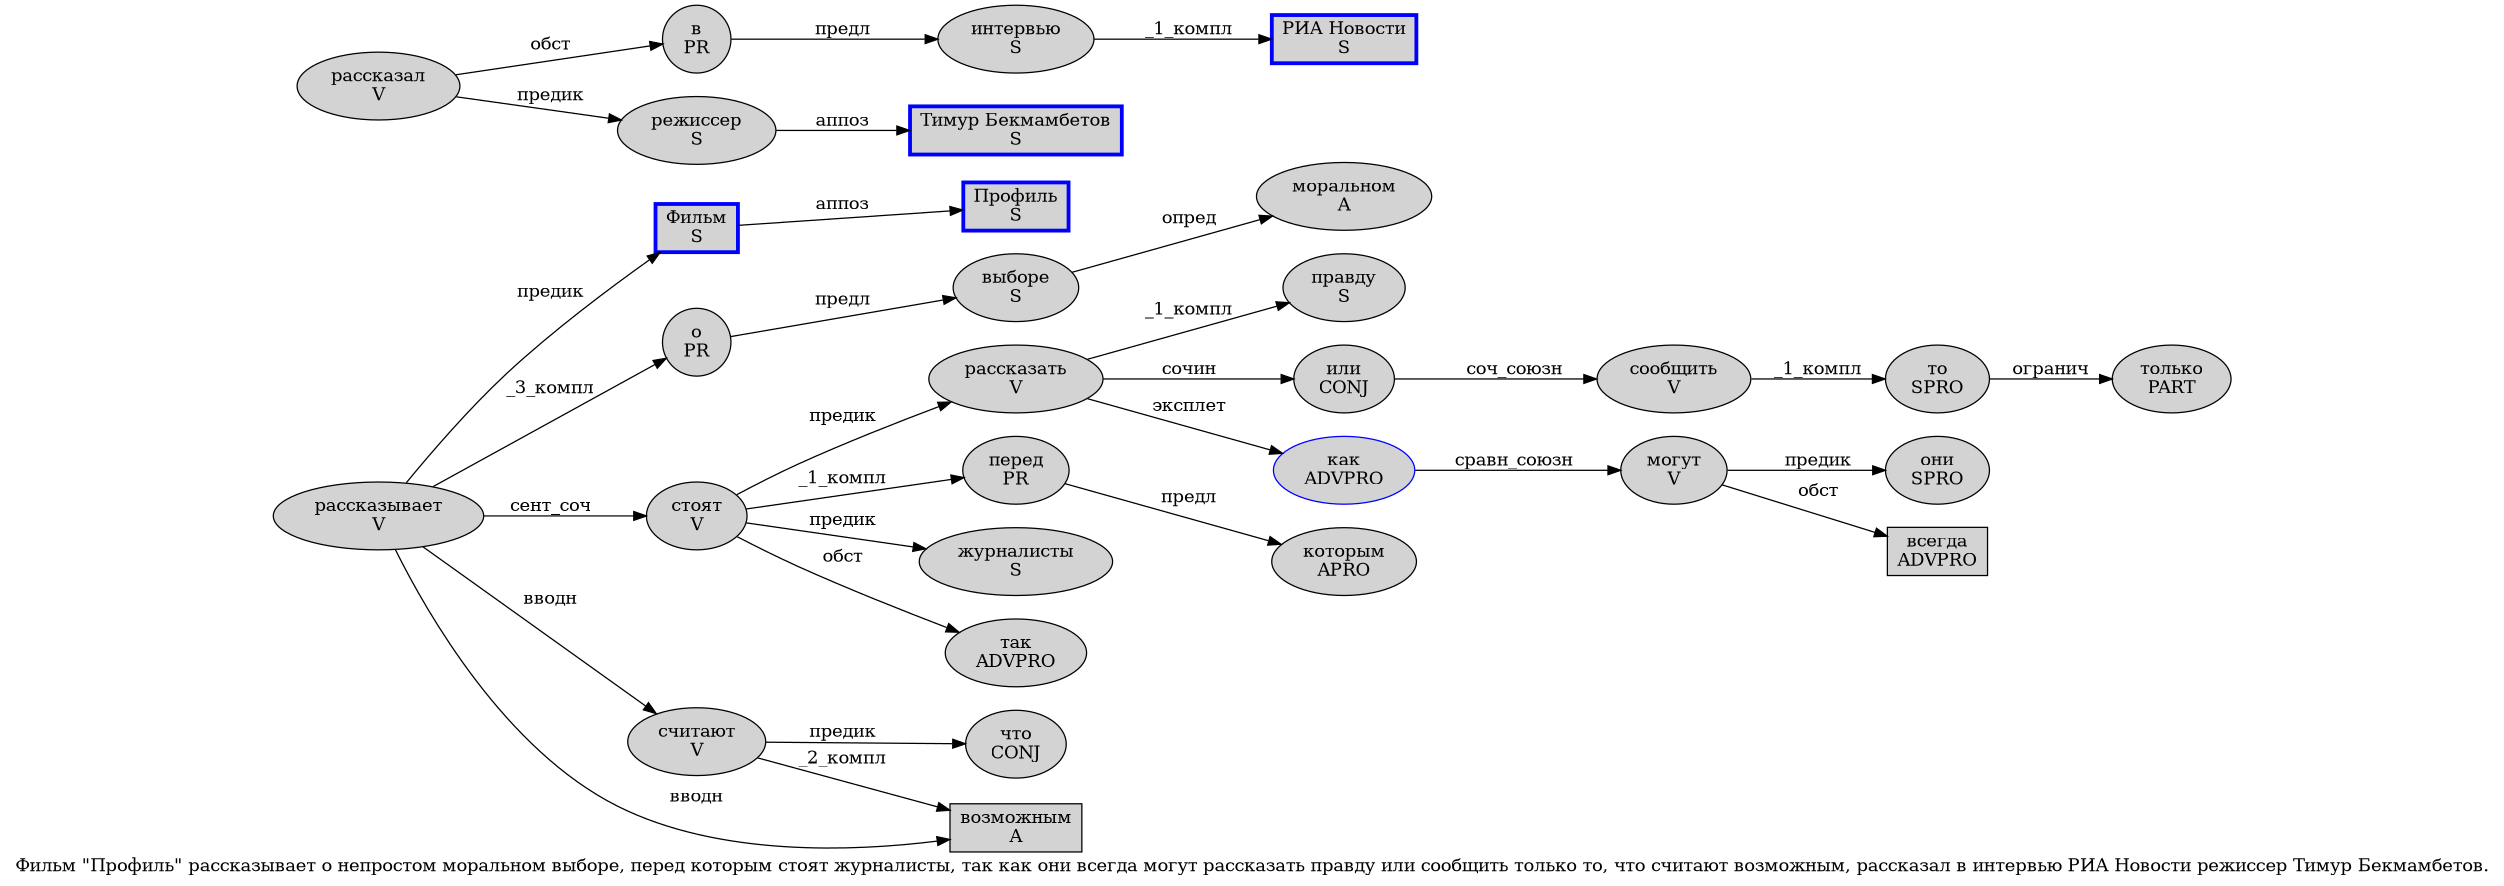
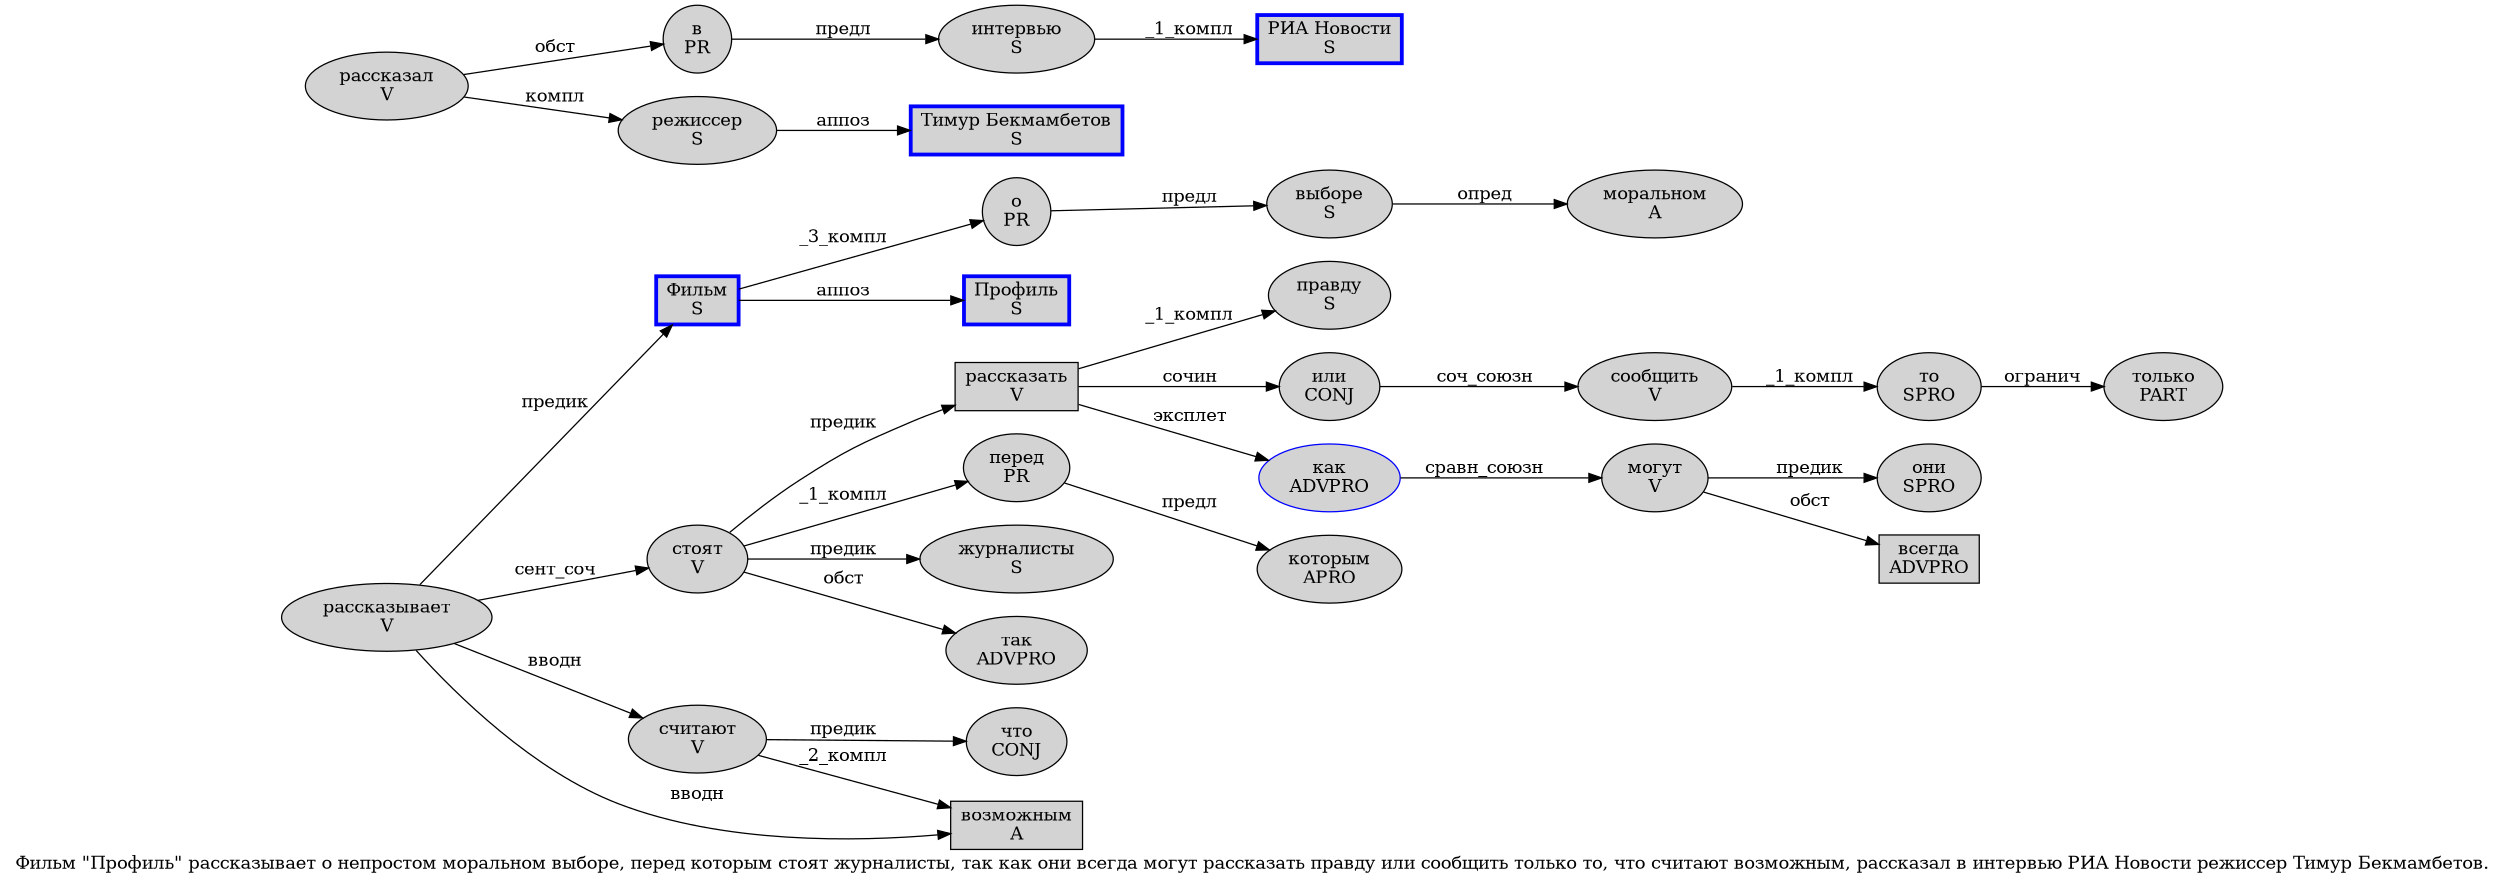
(551, 96) -> (555, 97)
(1016, 379) -> (1017, 387)
(544, 426) -> (855, 257)
